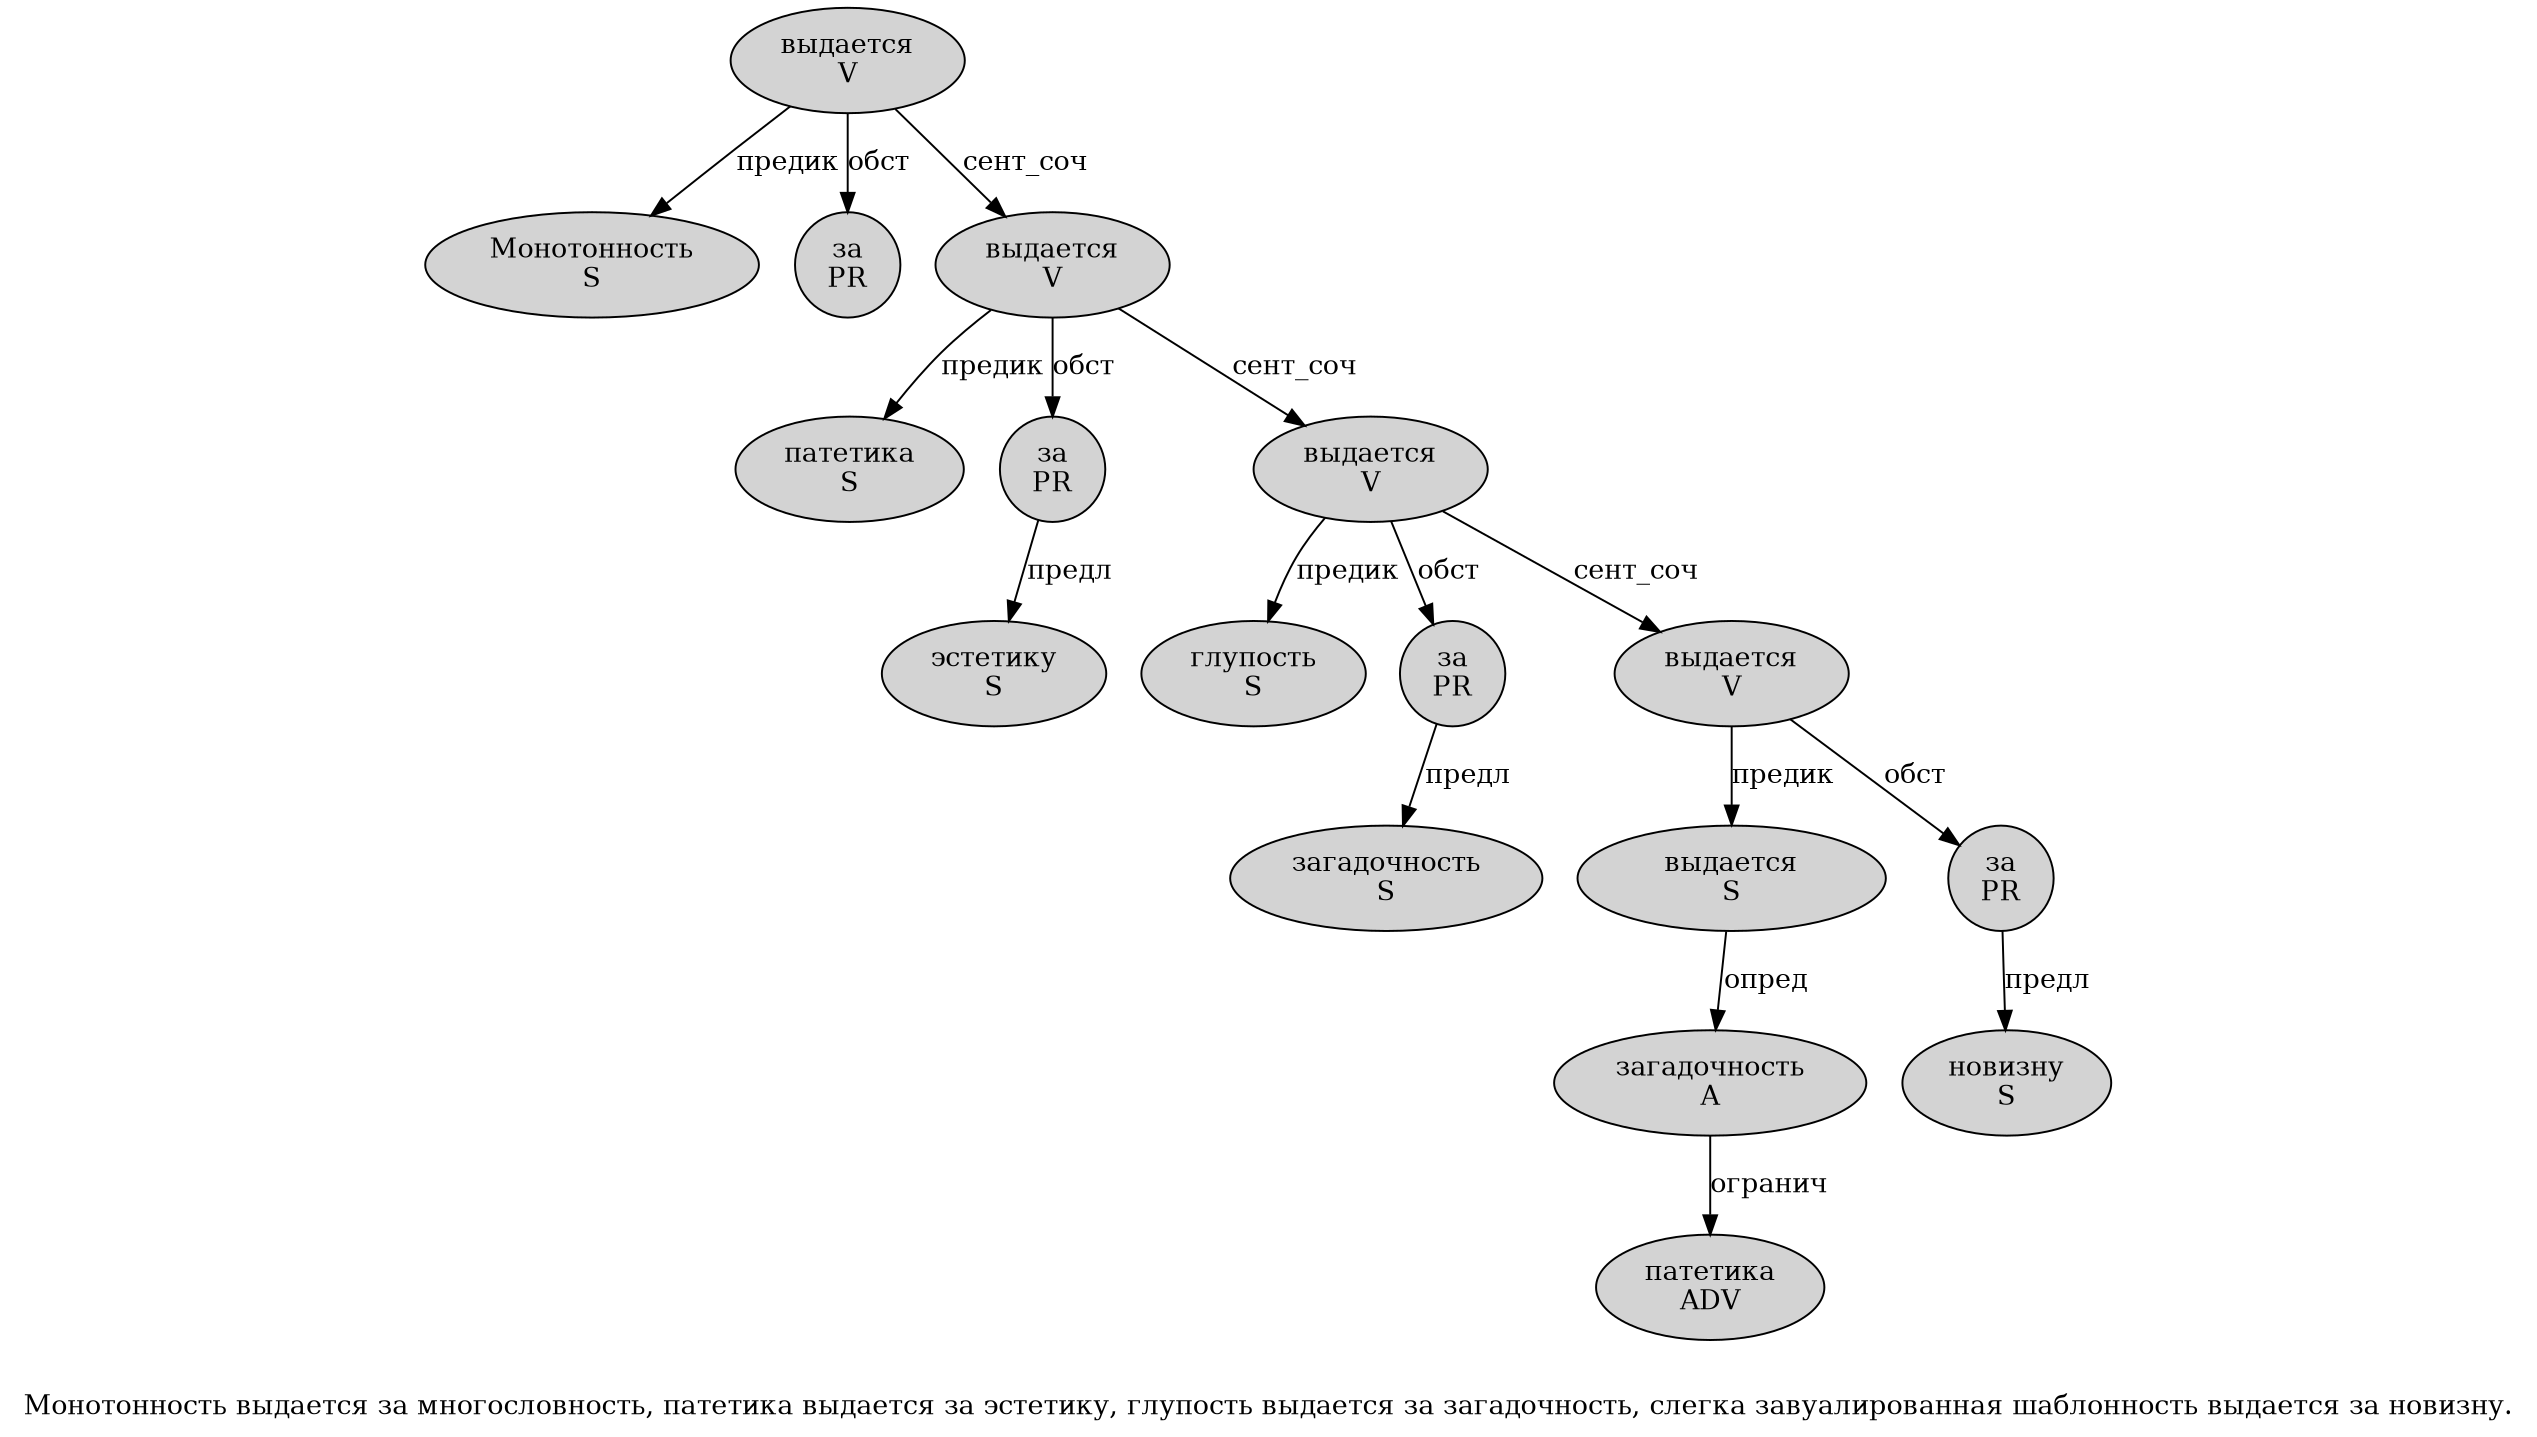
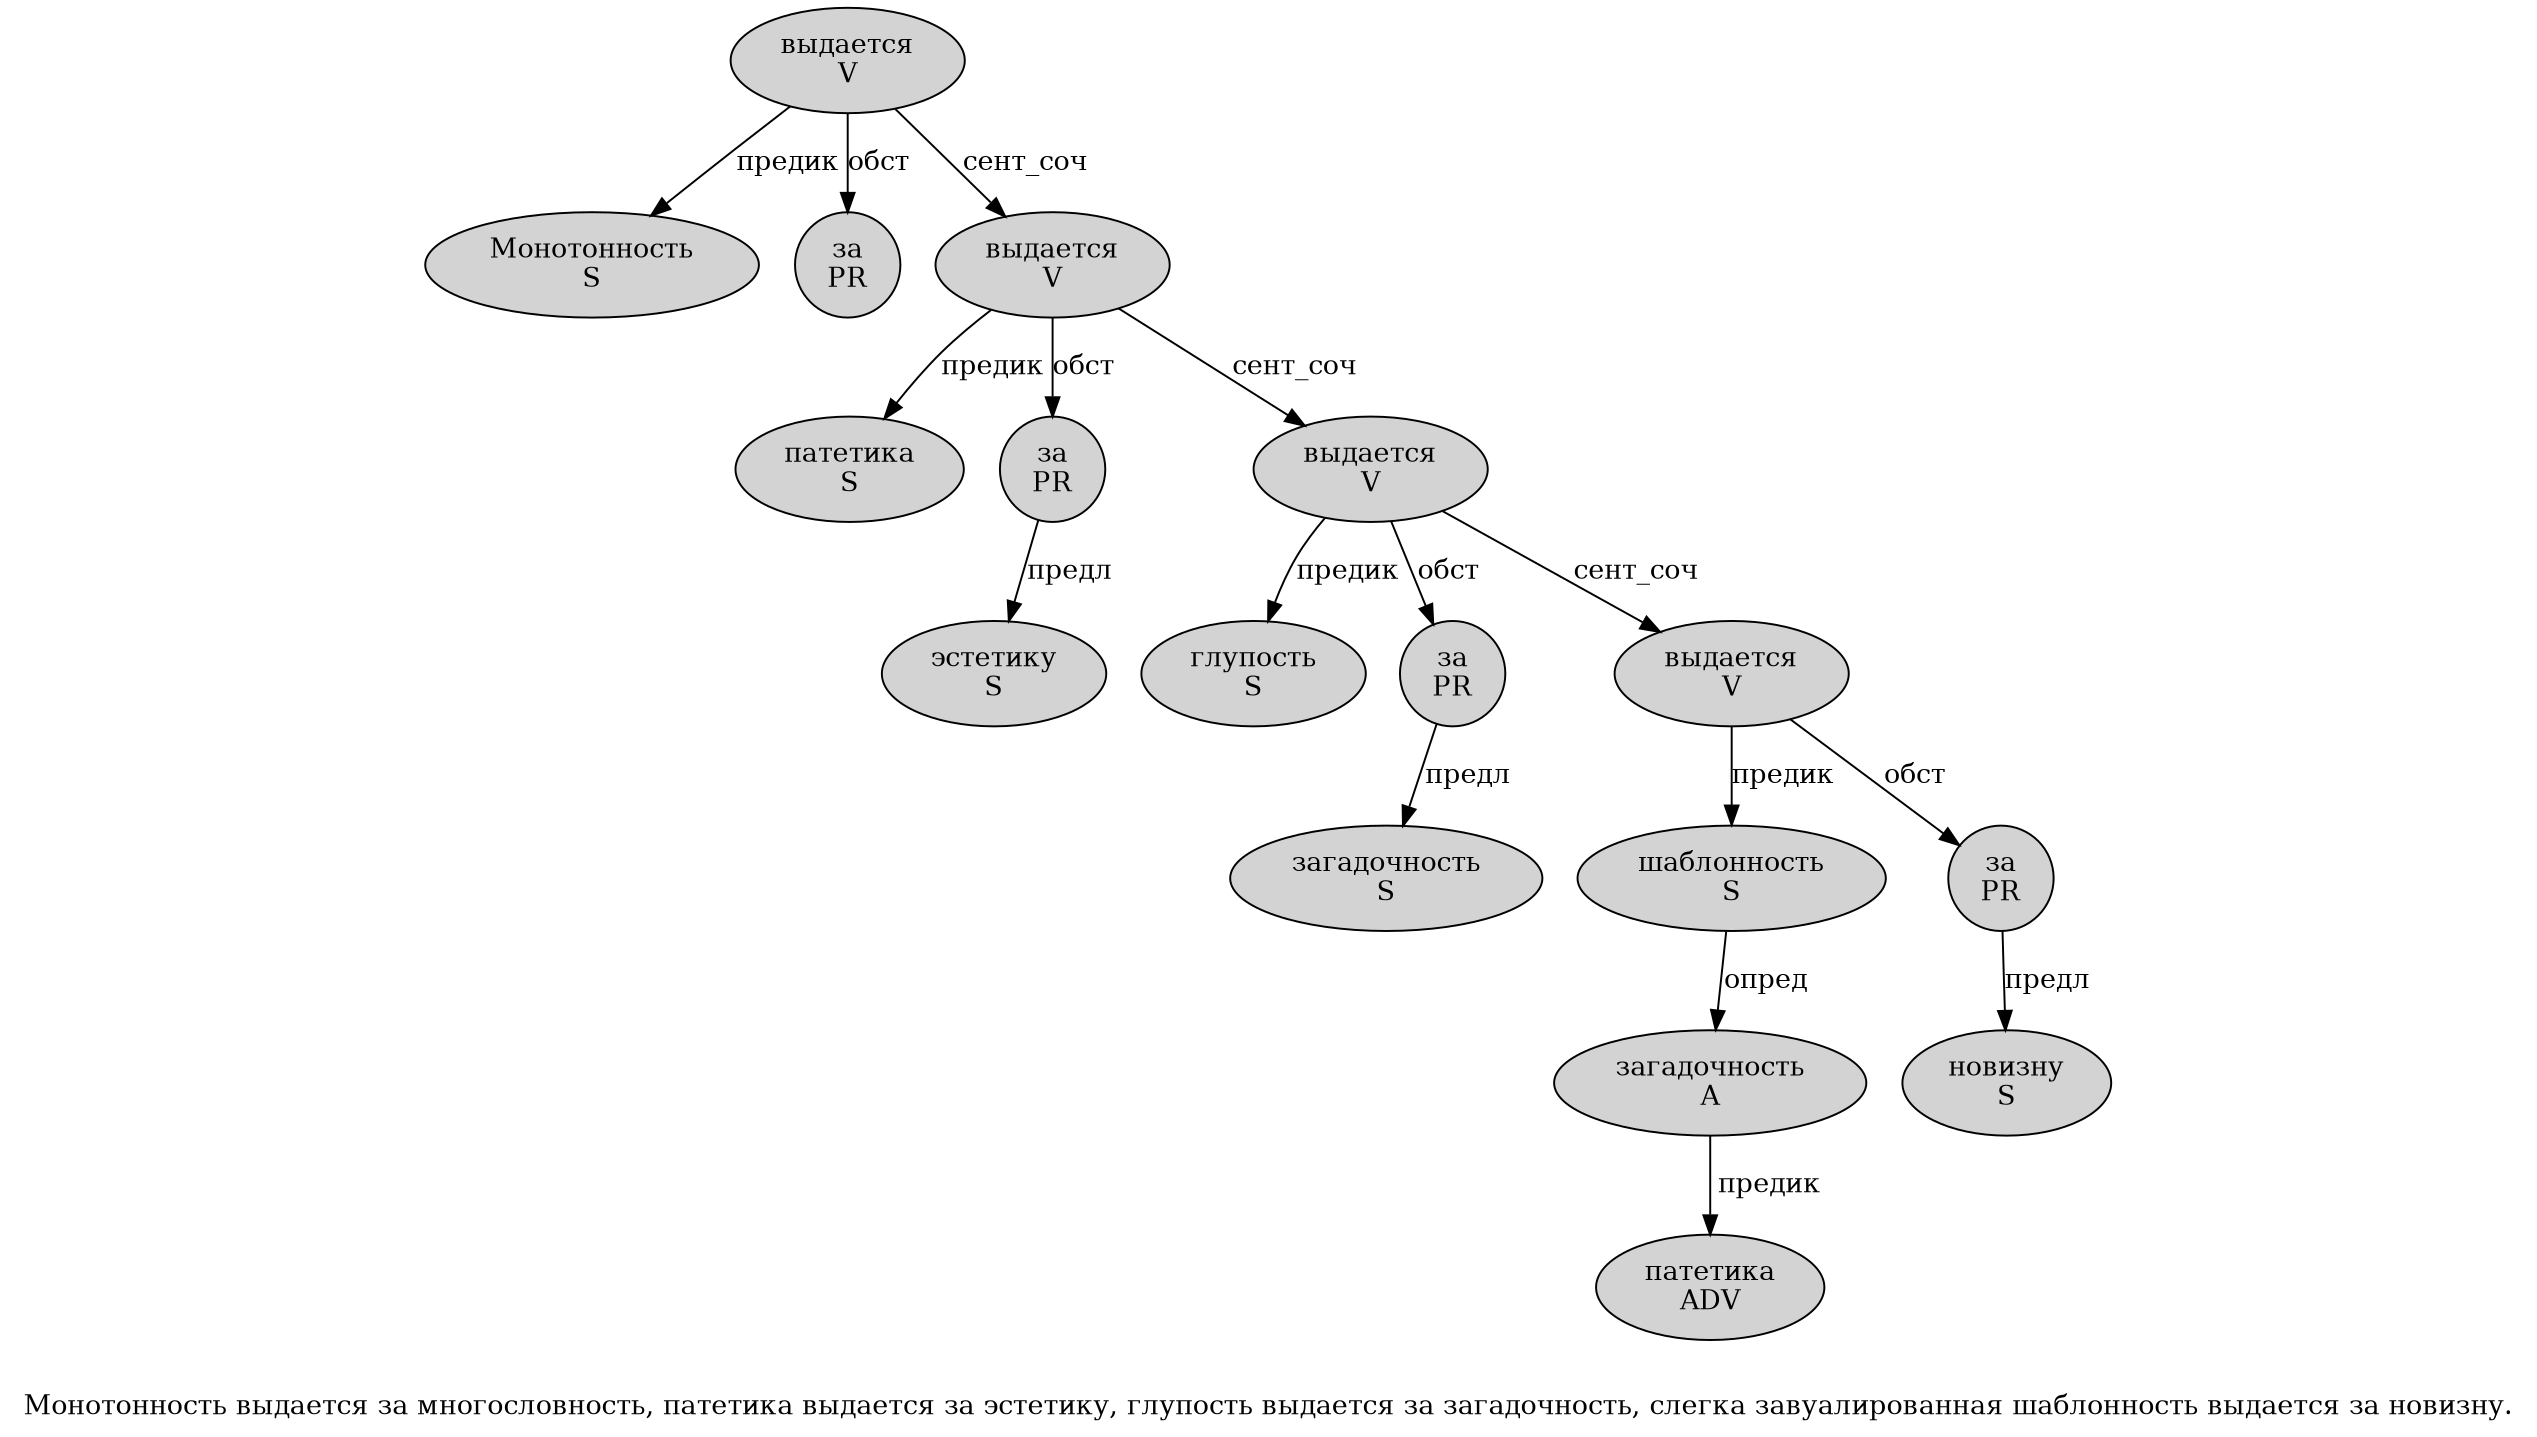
(1732, 878) -> (1732, 878)
(1770, 1185) -> (1770, 1185)
